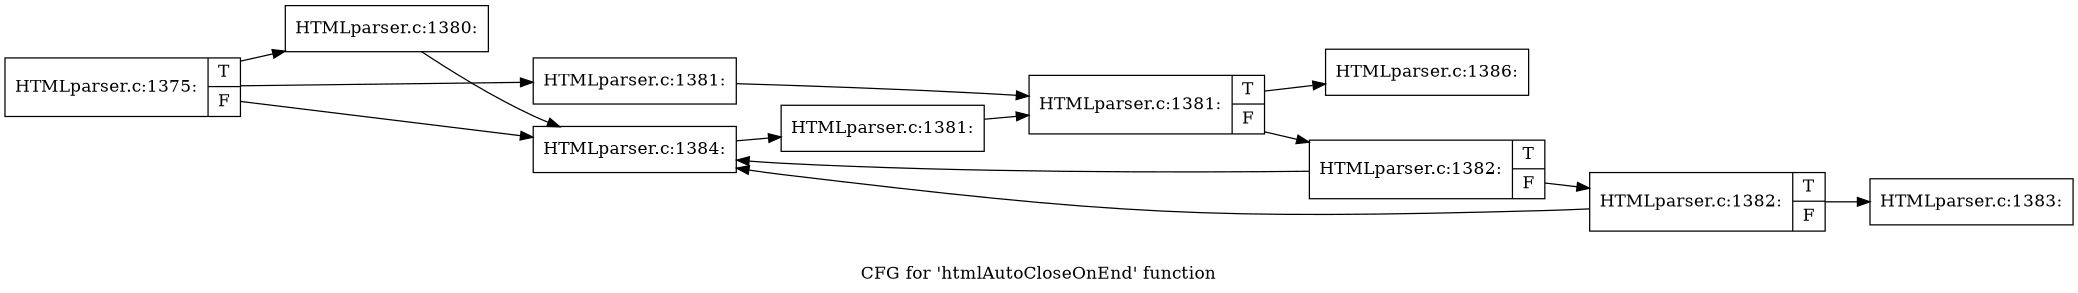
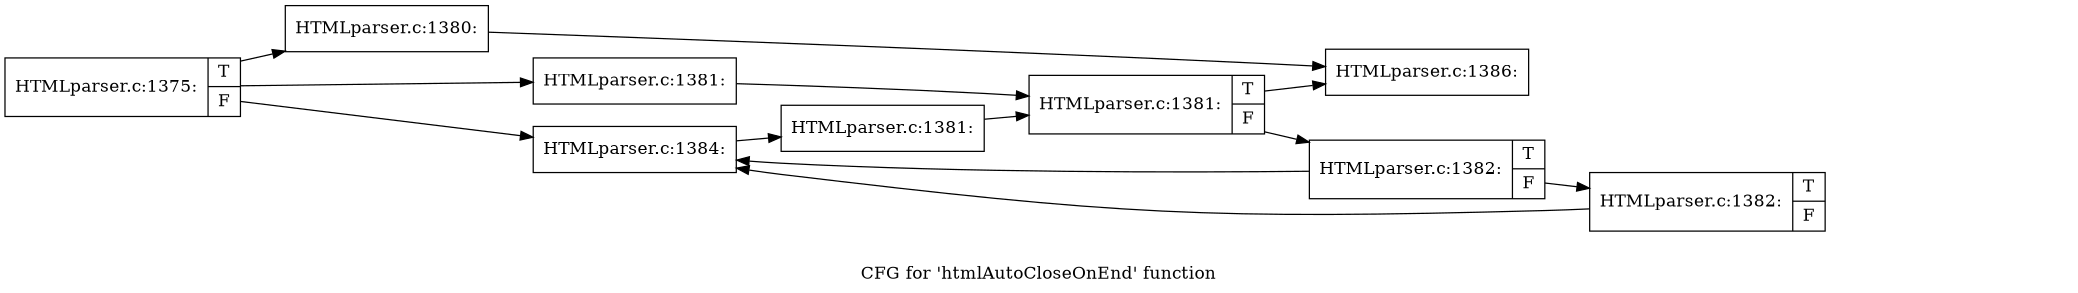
(486, 91) -> (901, 48)
(1972, 202) -> none
